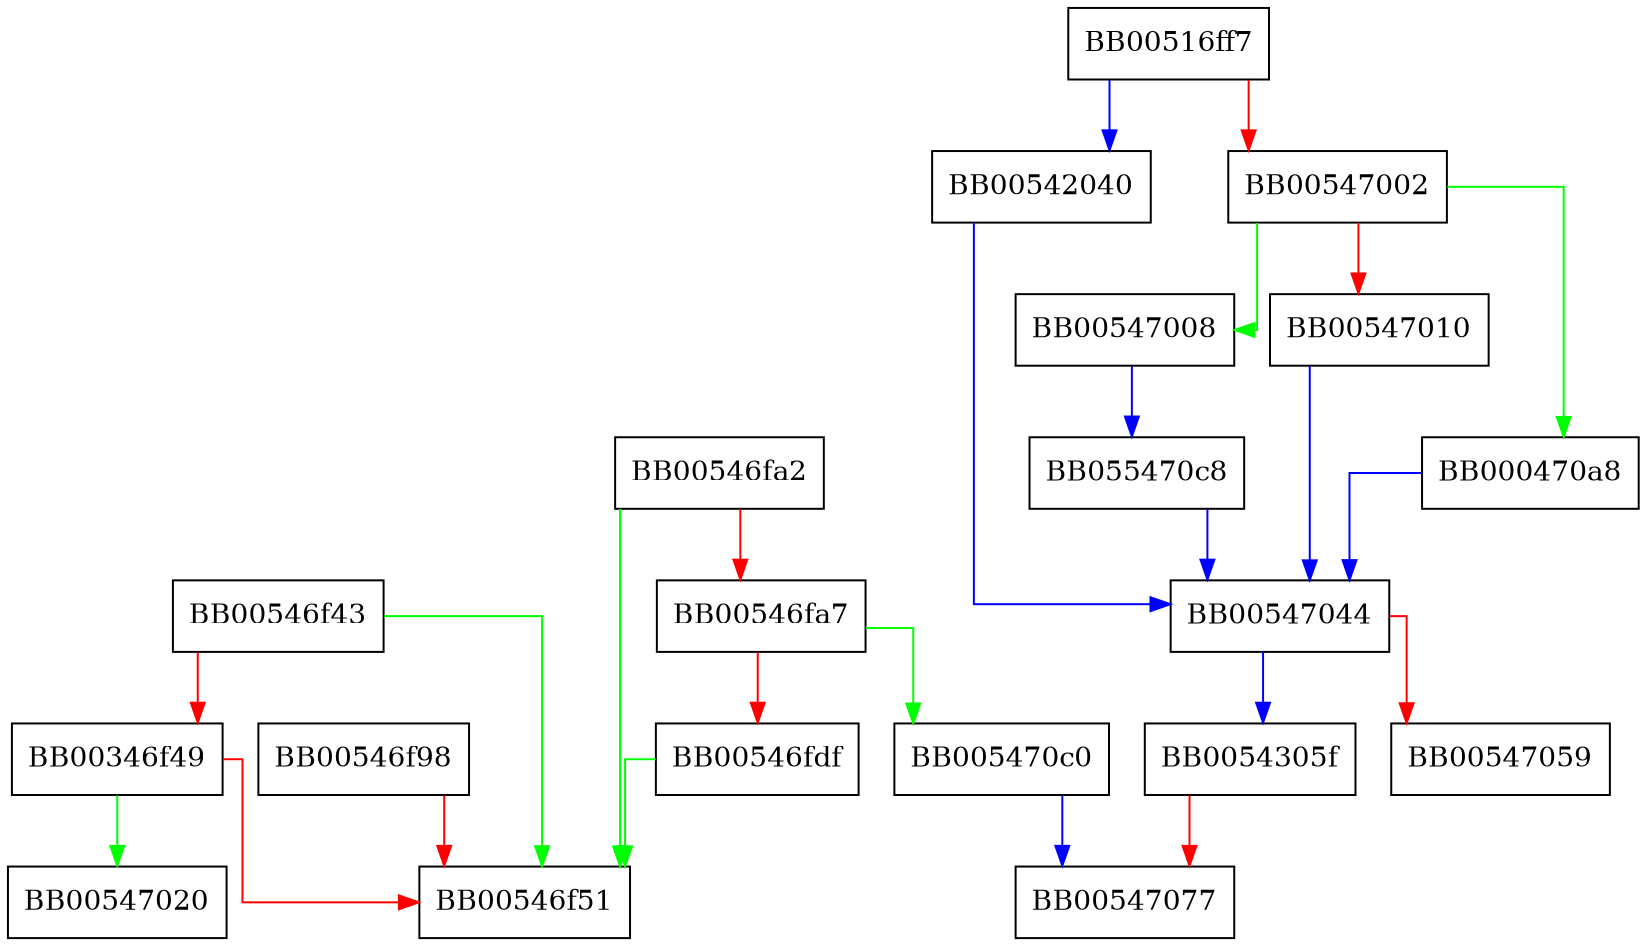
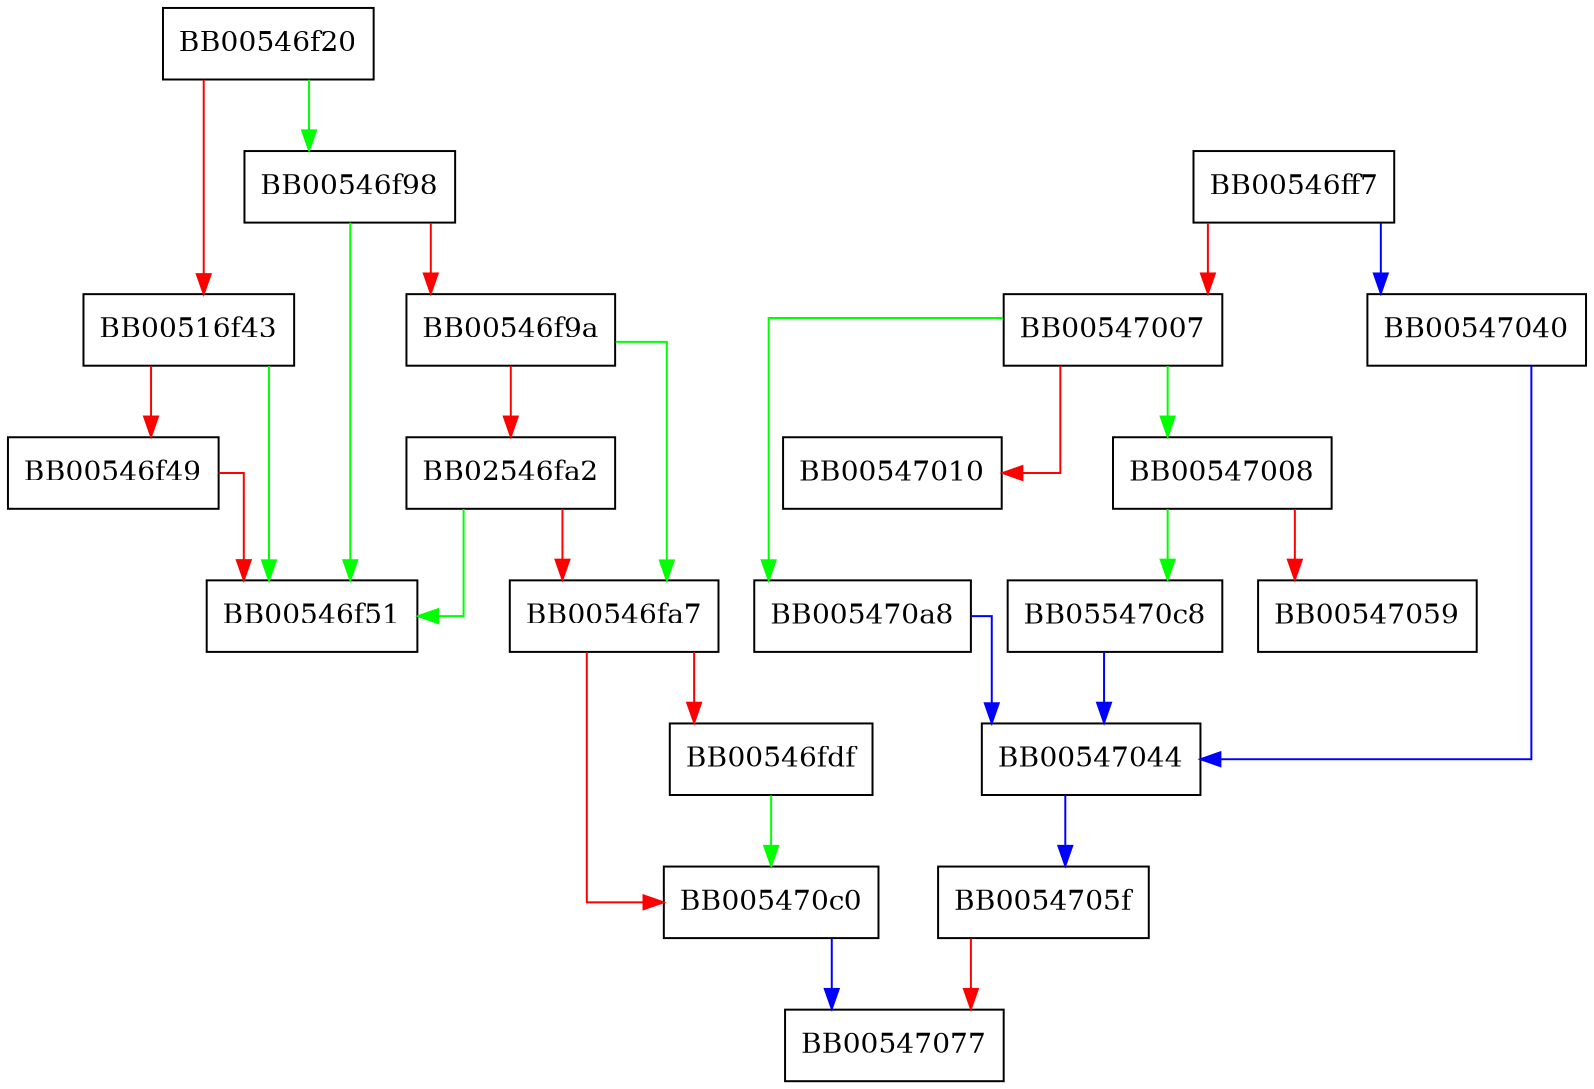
none -> (268, 44)
(1169, 44) -> (1294, 187)
(1041, 187) -> (1477, 330)
(1338, 187) -> (1113, 330)
none -> (511, 330)
(1132, 391) -> (1168, 534)
(1310, 463) -> none
(719, 473) -> (511, 473)
(1530, 473) -> (863, 616)
(278, 616) -> (189, 330)
(913, 642) -> (587, 806)
(1407, 651) -> (1295, 534)
(117, 759) -> (113, 473)
(1250, 759) -> (1043, 902)
(625, 787) -> (771, 821)
(444, 821) -> (350, 391)
(117, 902) -> none
